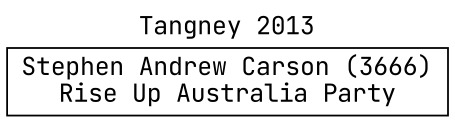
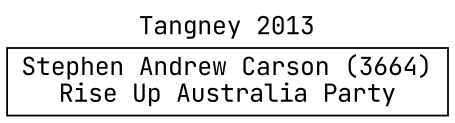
(228, 82) -> (228, 82)
